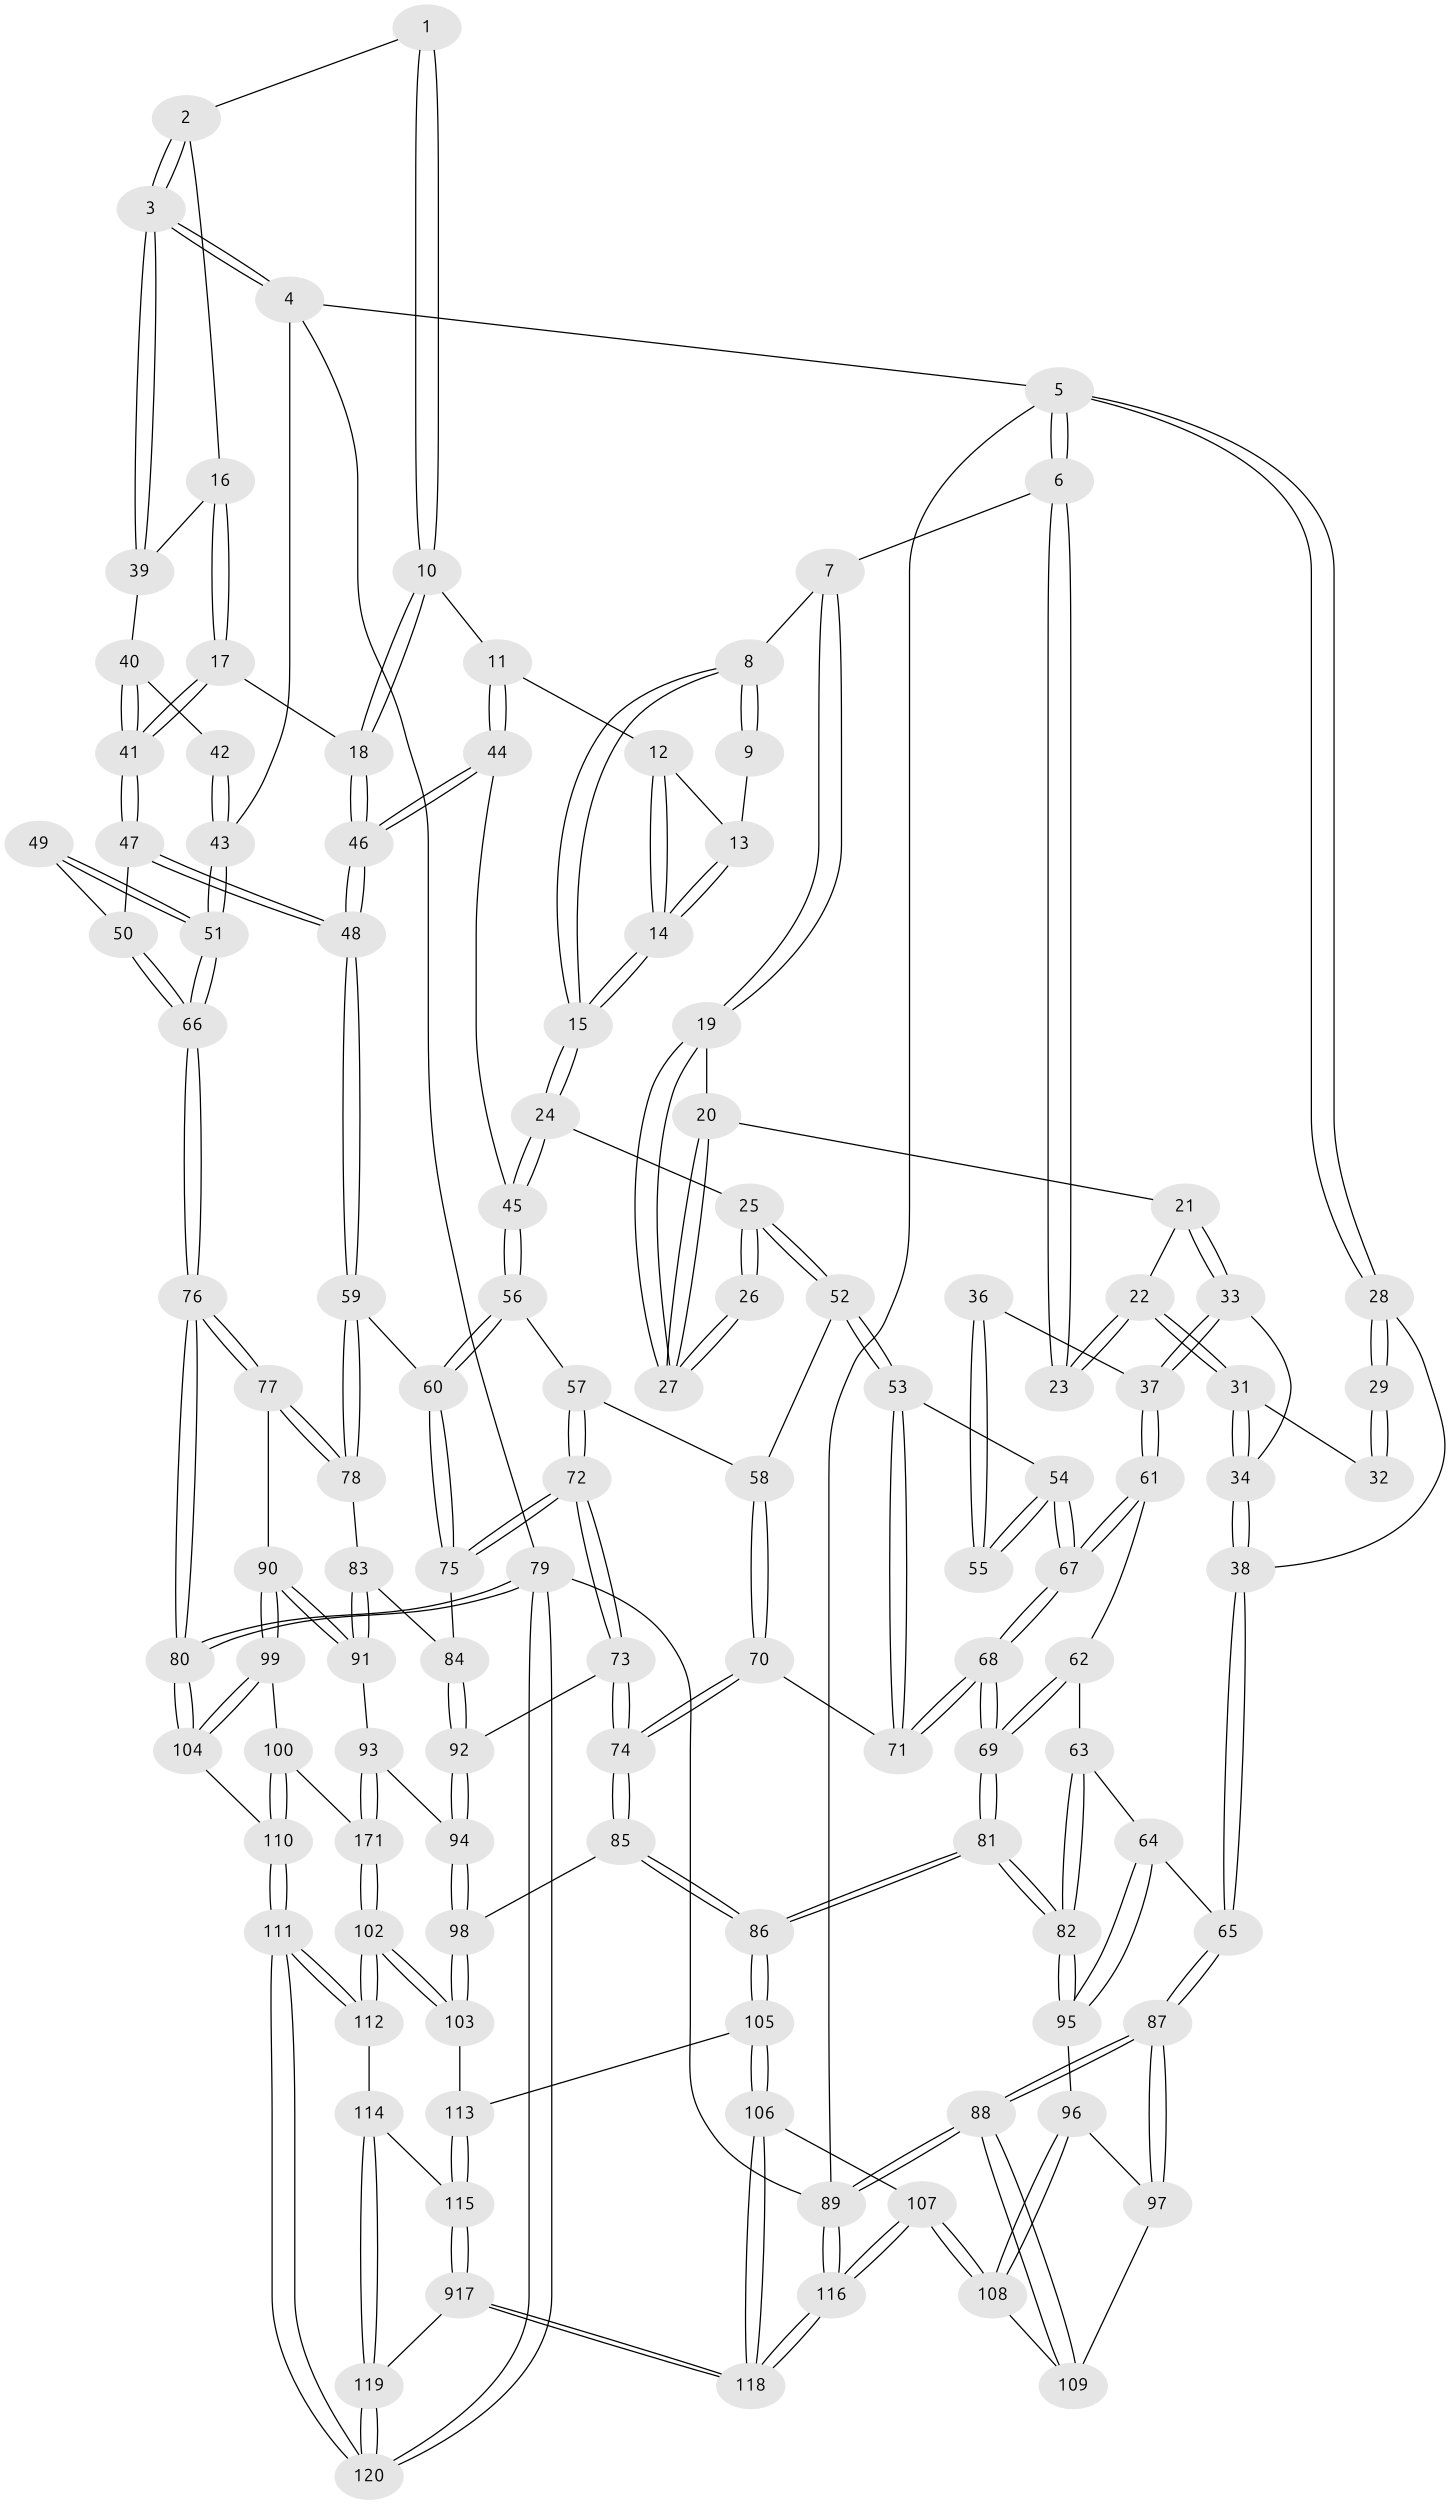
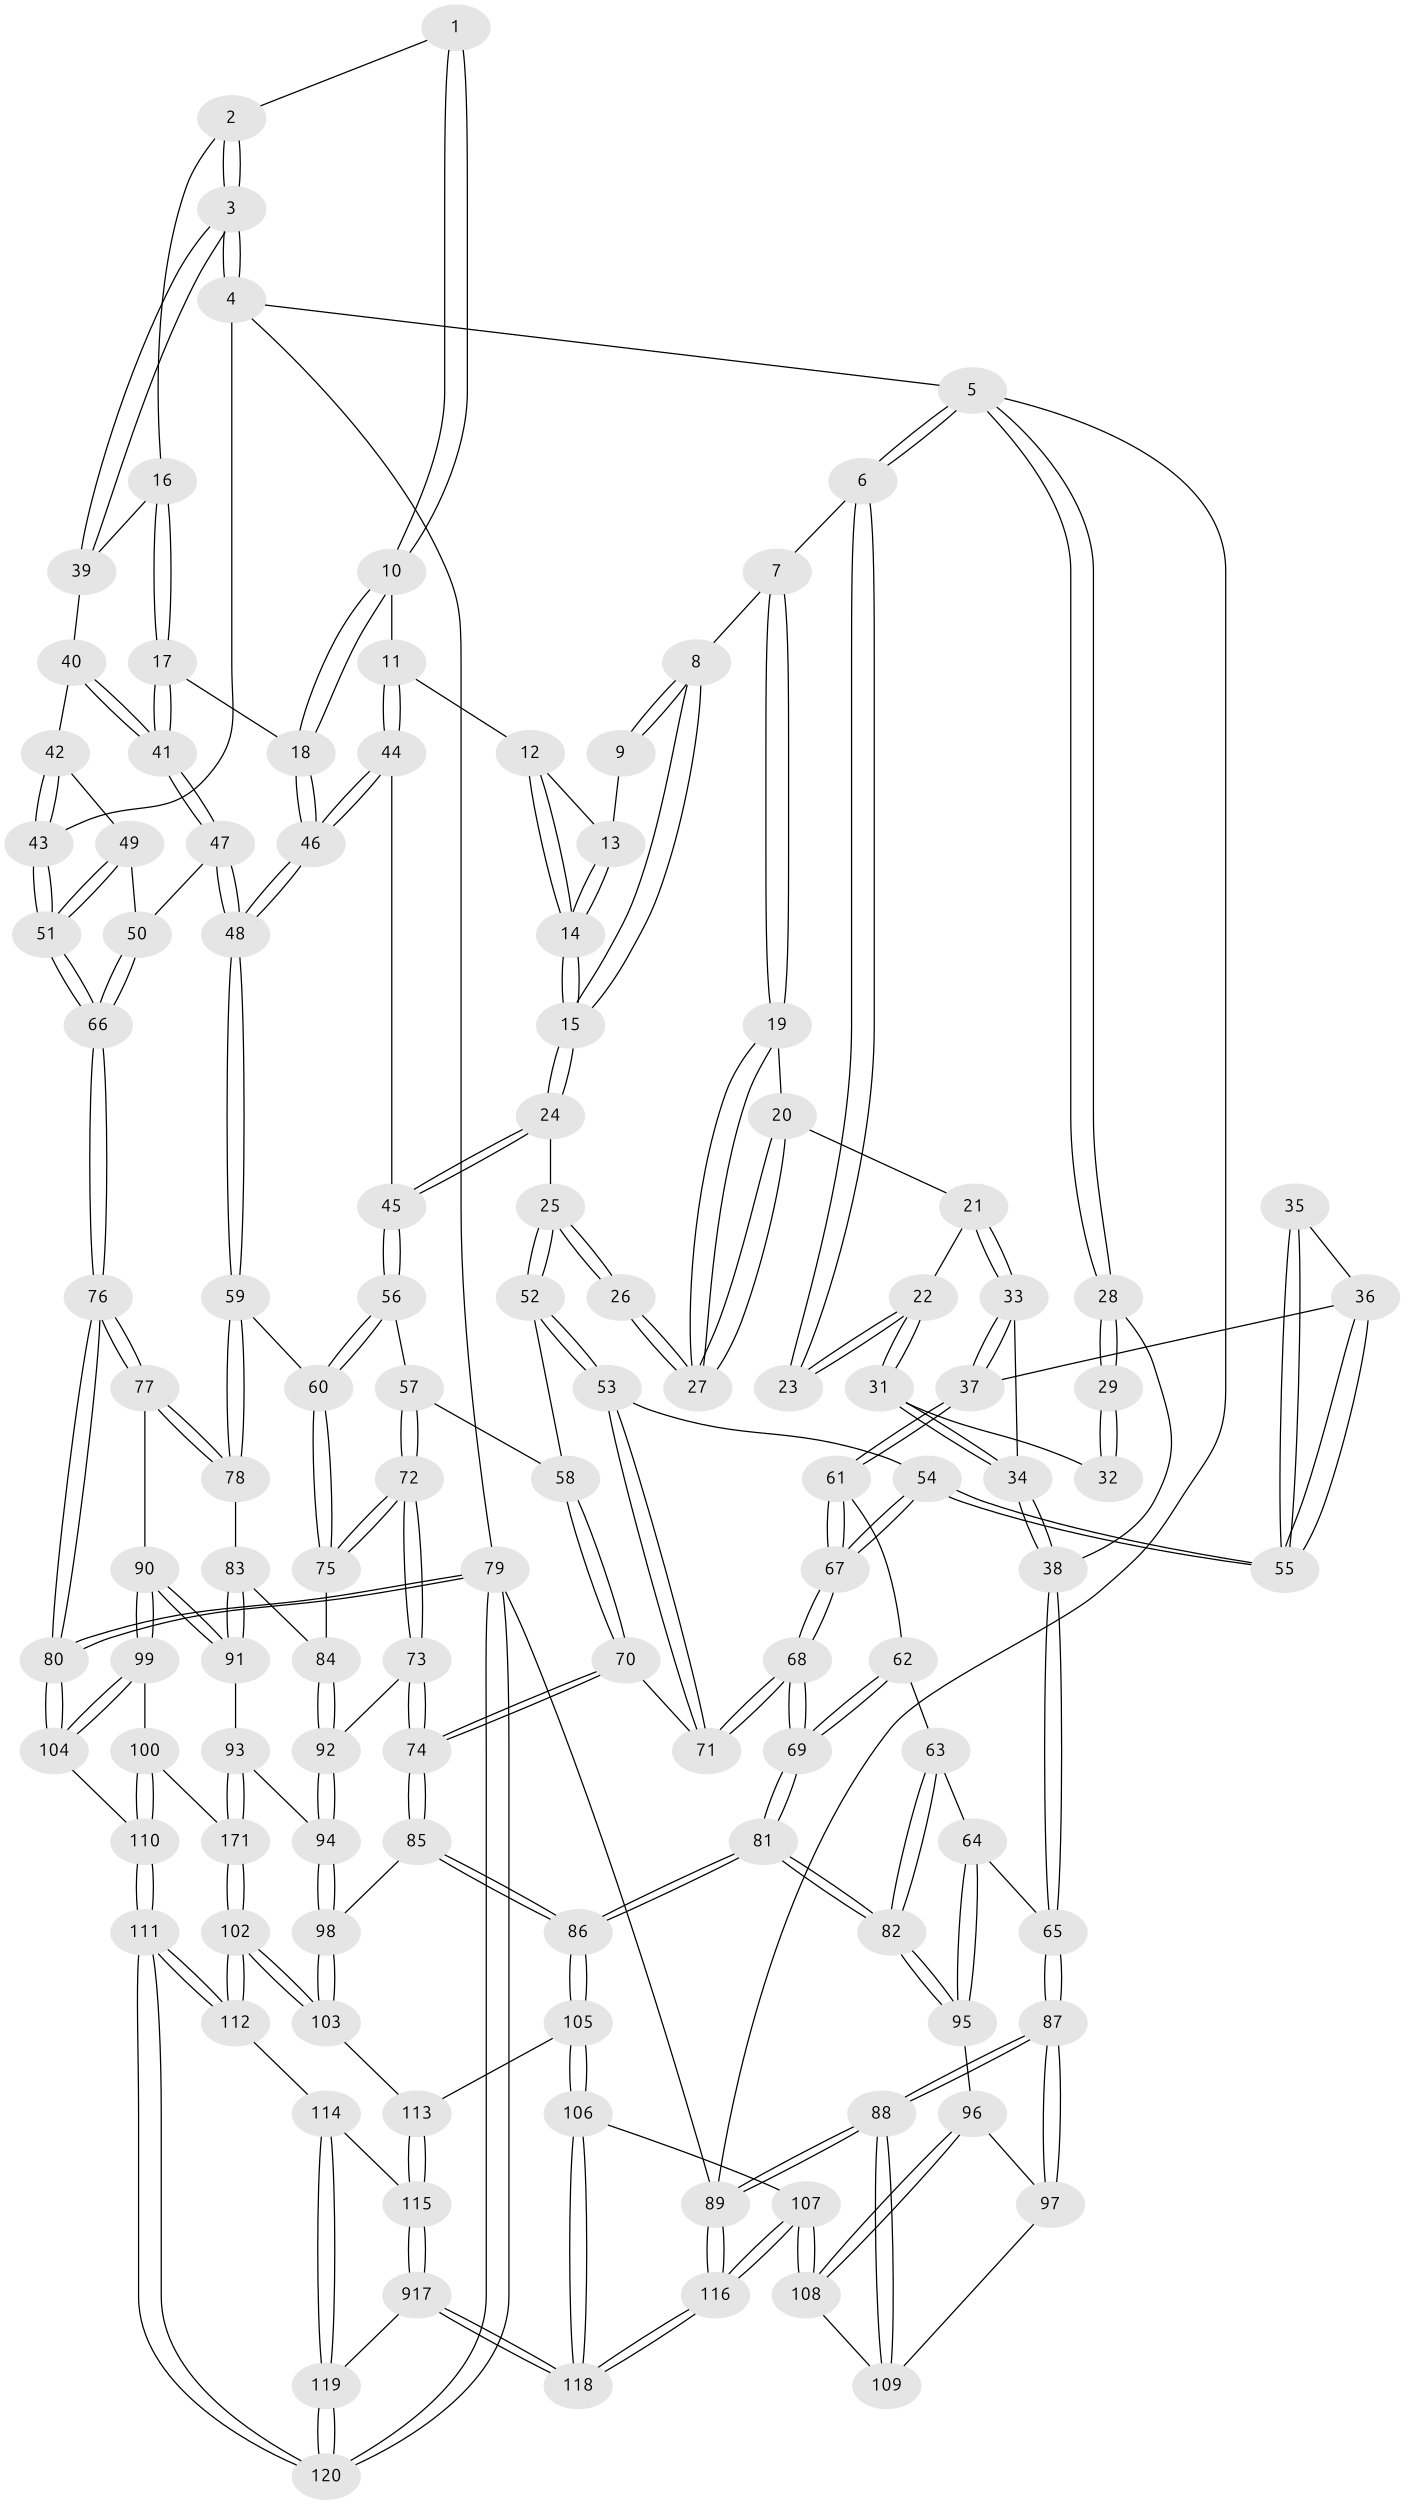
none -> (93, 799)
none -> (1295, 1207)
